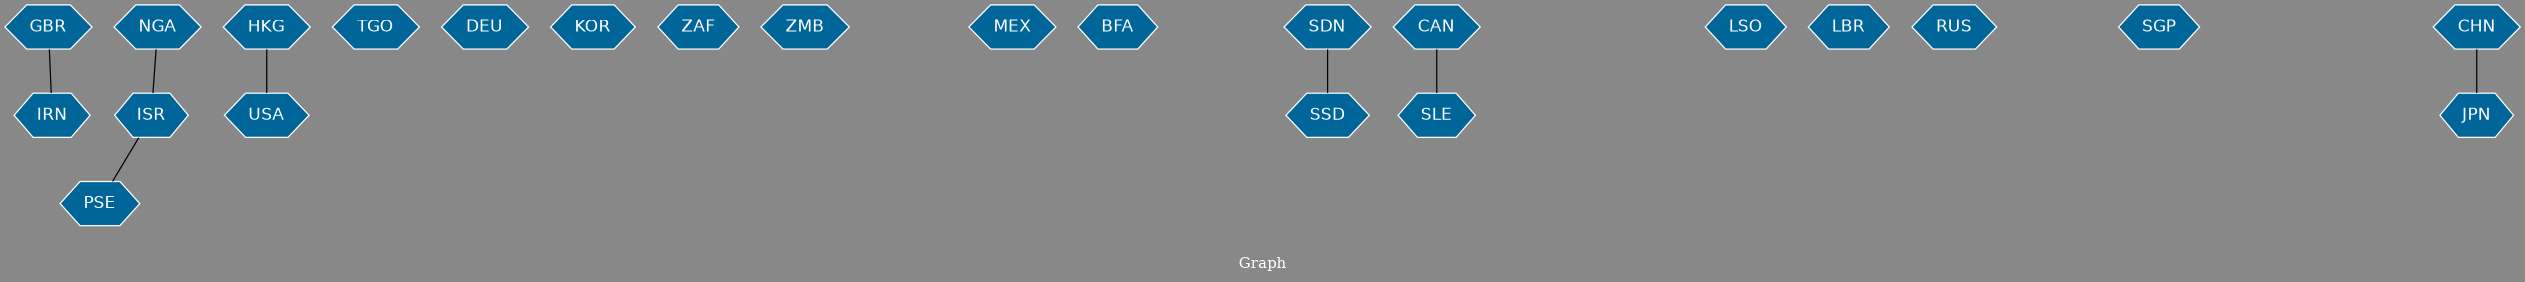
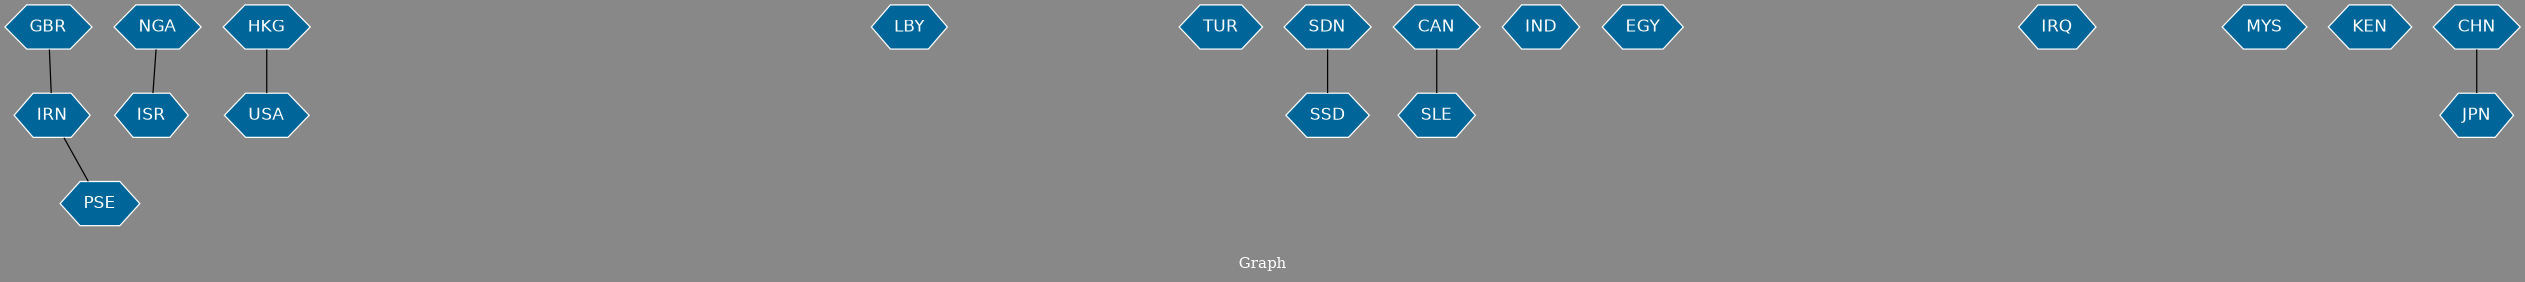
(376, 27) -> none
(485, 27) -> none
(593, 27) -> none
(698, 27) -> none
(805, 27) -> none
none -> (909, 27)
(1012, 27) -> none
(1118, 27) -> none
none -> (1221, 27)
none -> (1541, 27)
none -> (1643, 27)
(1746, 27) -> none
(1849, 27) -> none
(1954, 27) -> none
none -> (2057, 27)
(2159, 27) -> none
none -> (2265, 27)
none -> (2370, 27)
(126, 160) -> (76, 160)
